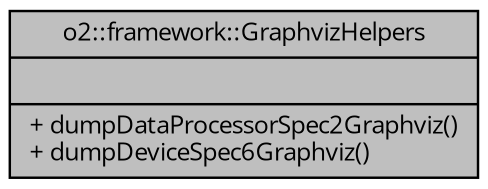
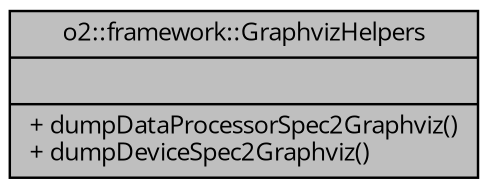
(200, 153) -> (200, 153)
